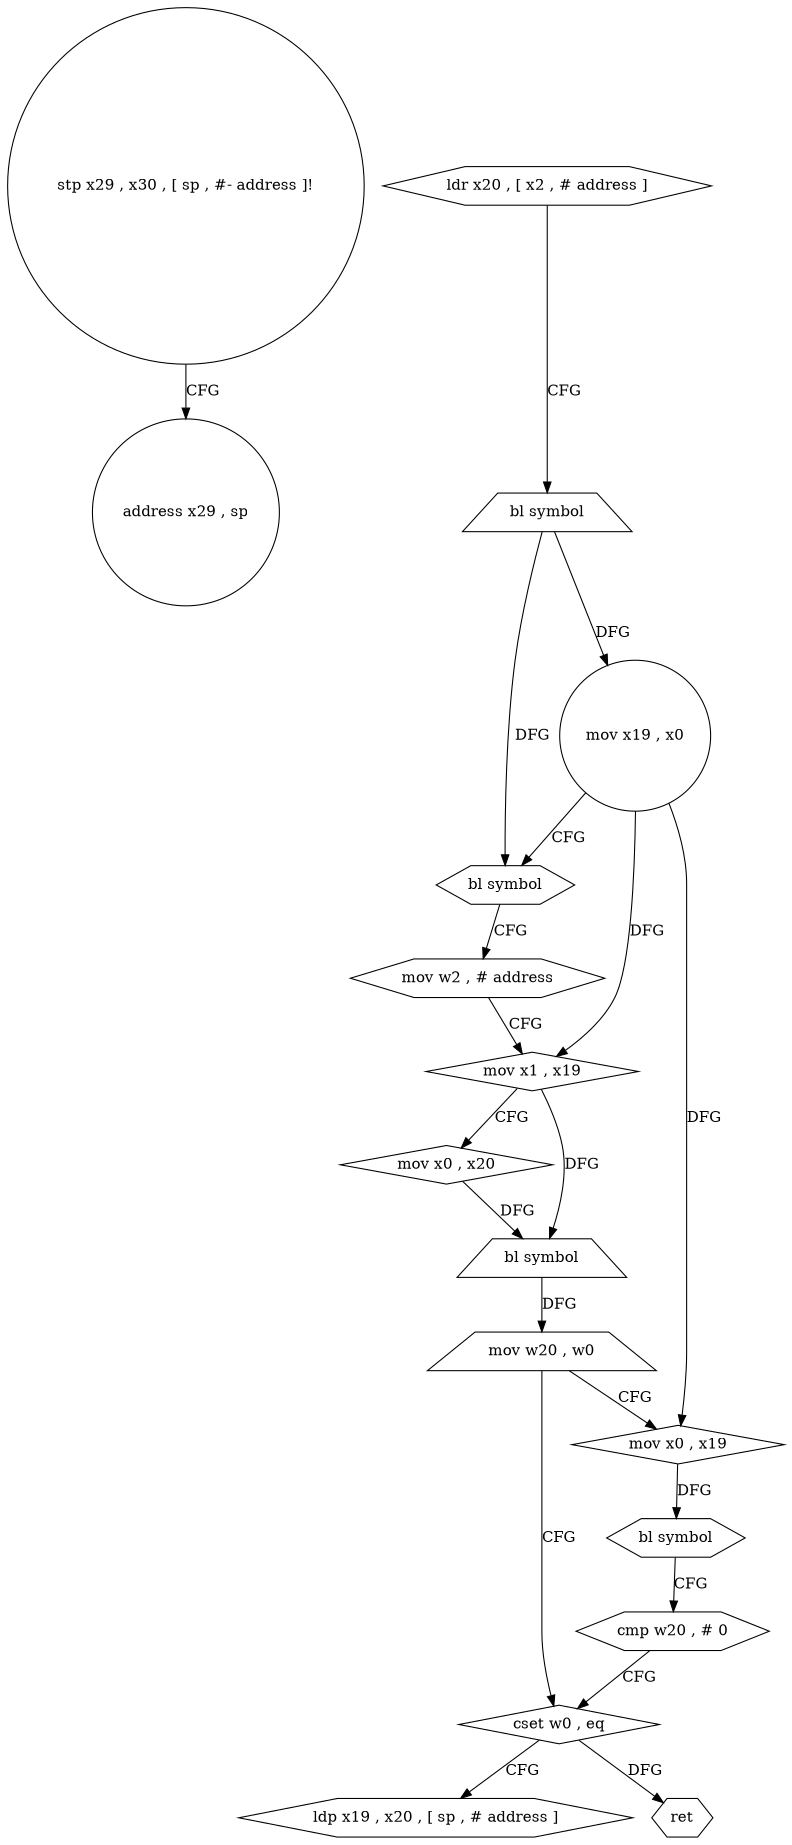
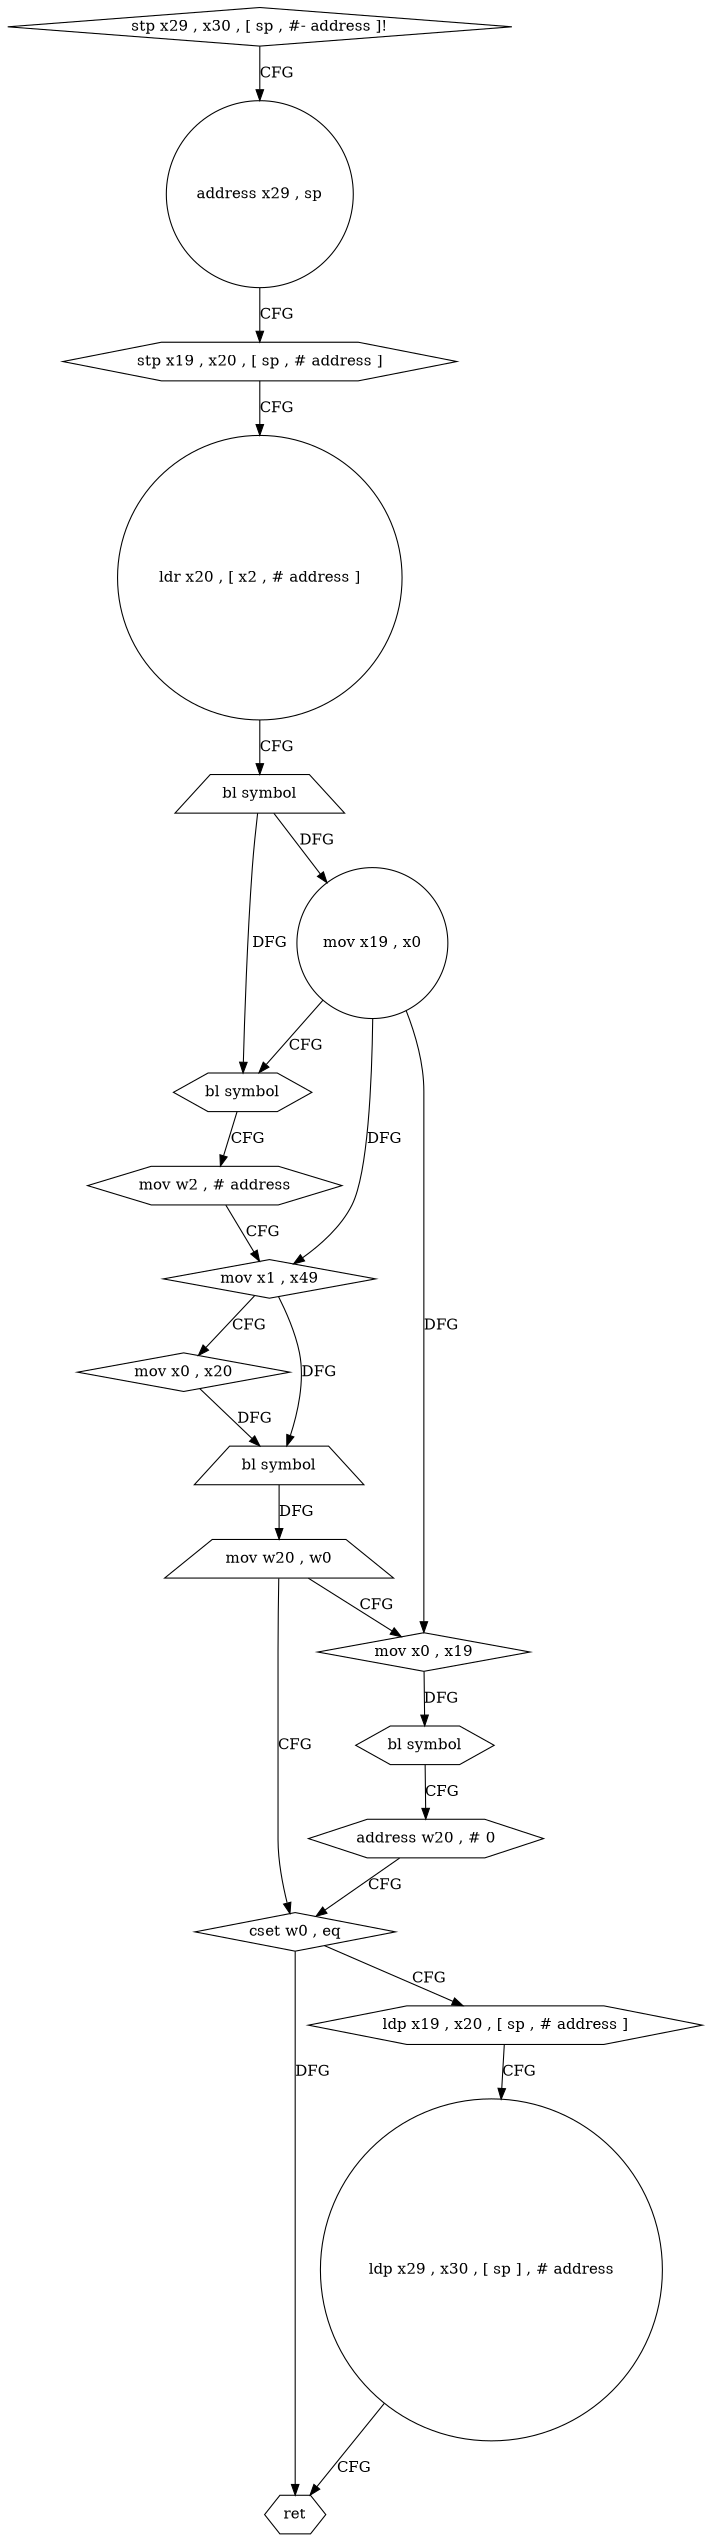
(186, 186) -> (260, 27)
(547, 186) -> (260, 578)
none -> (260, 362)
(532, 1071) -> (269, 1279)
(673, 1631) -> (426, 1839)
none -> (491, 2270)
